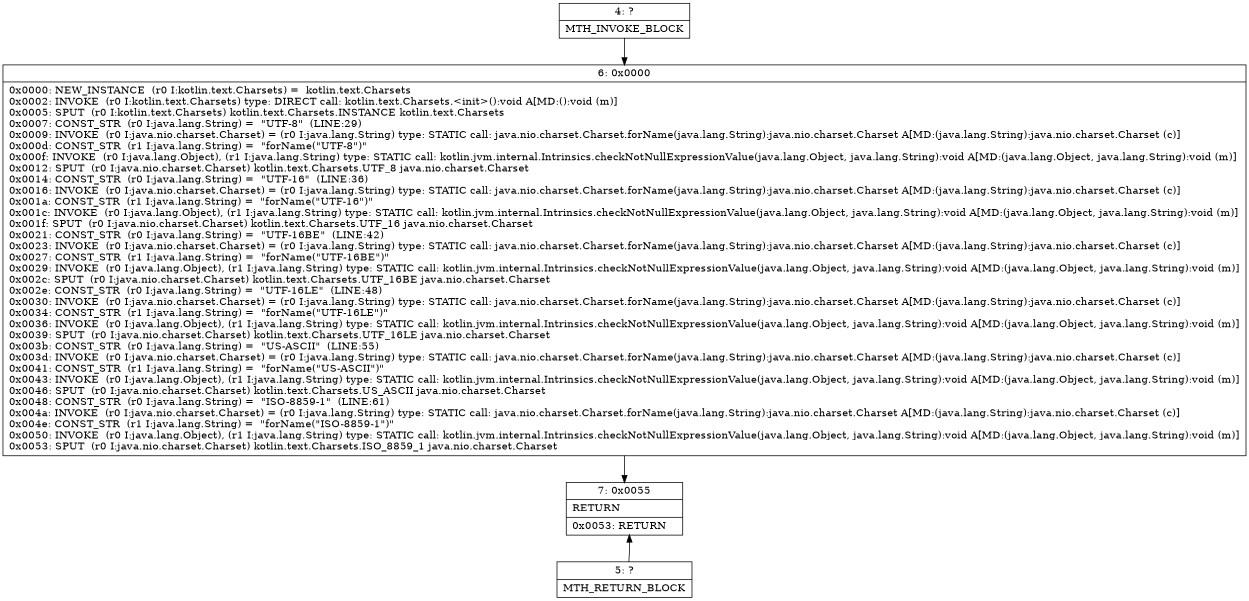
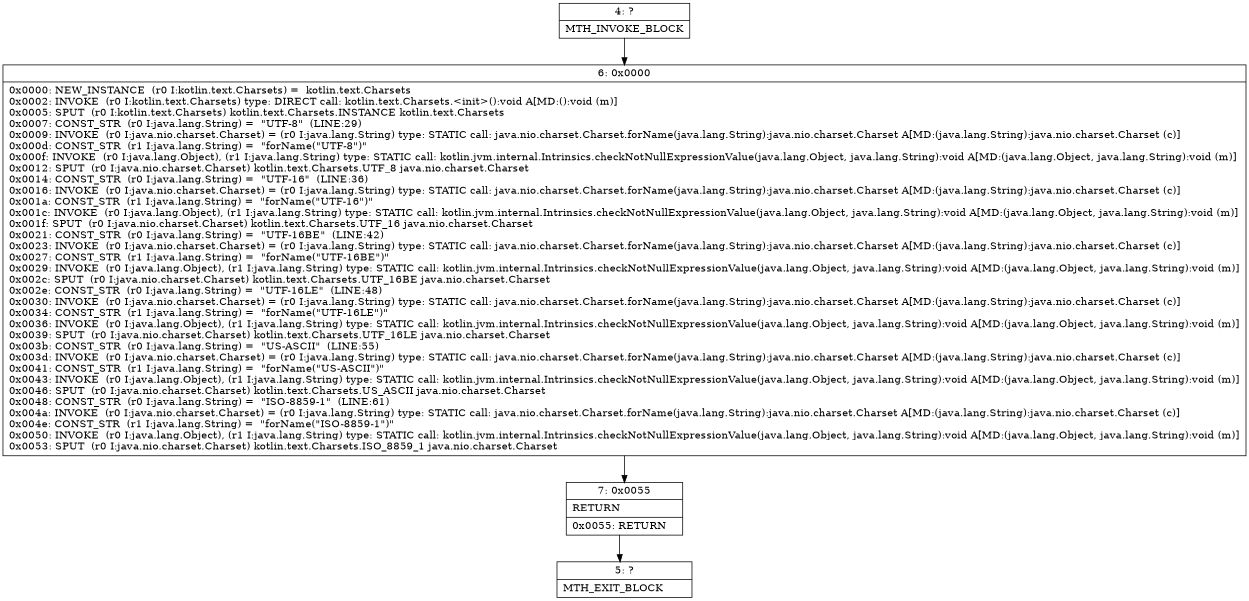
(624, 526) -> (624, 526)
(629, 552) -> (619, 545)
(624, 588) -> (613, 588)
